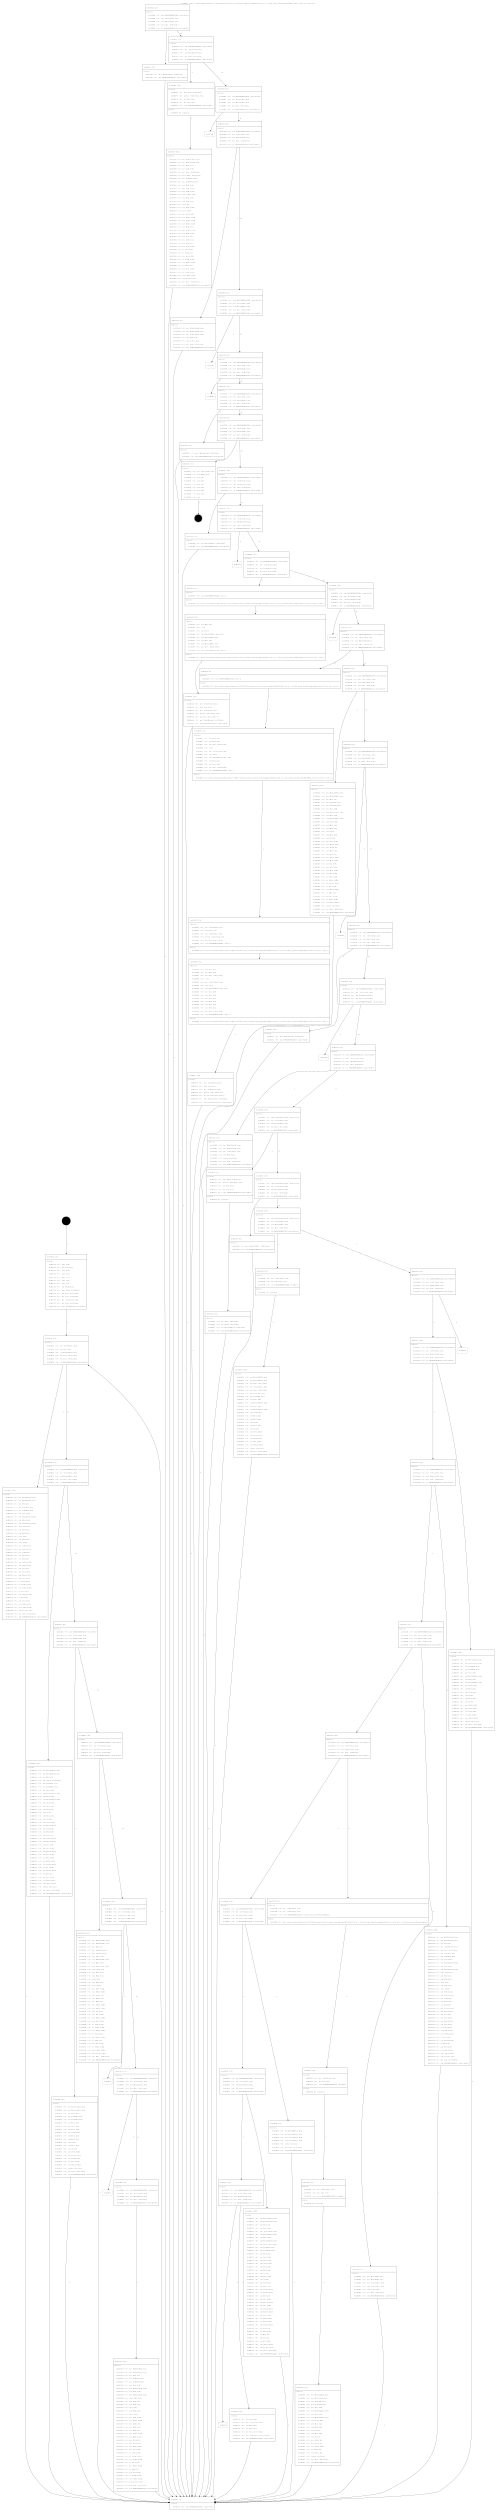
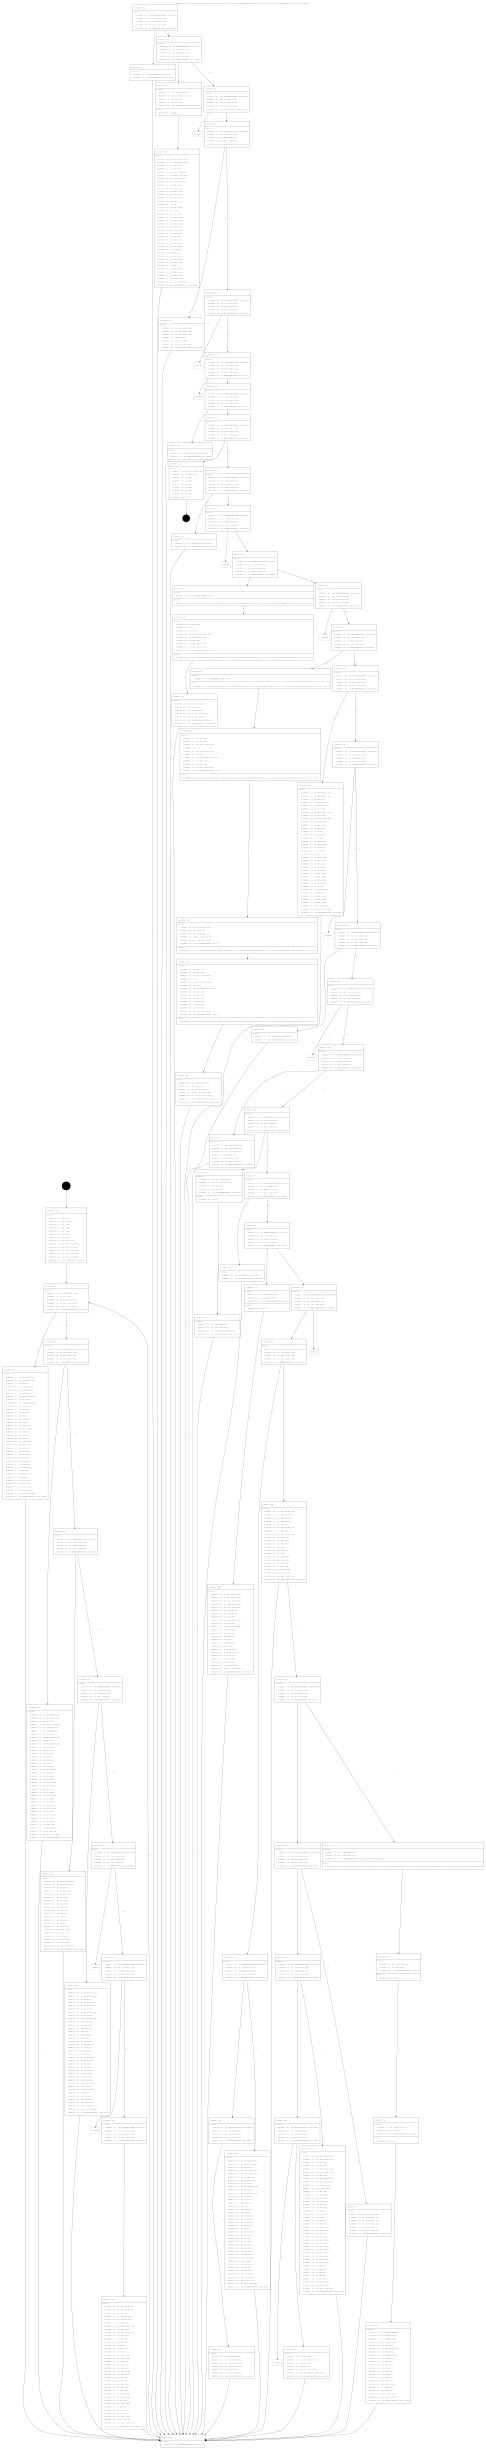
(385, 1690) -> (292, 1629)
